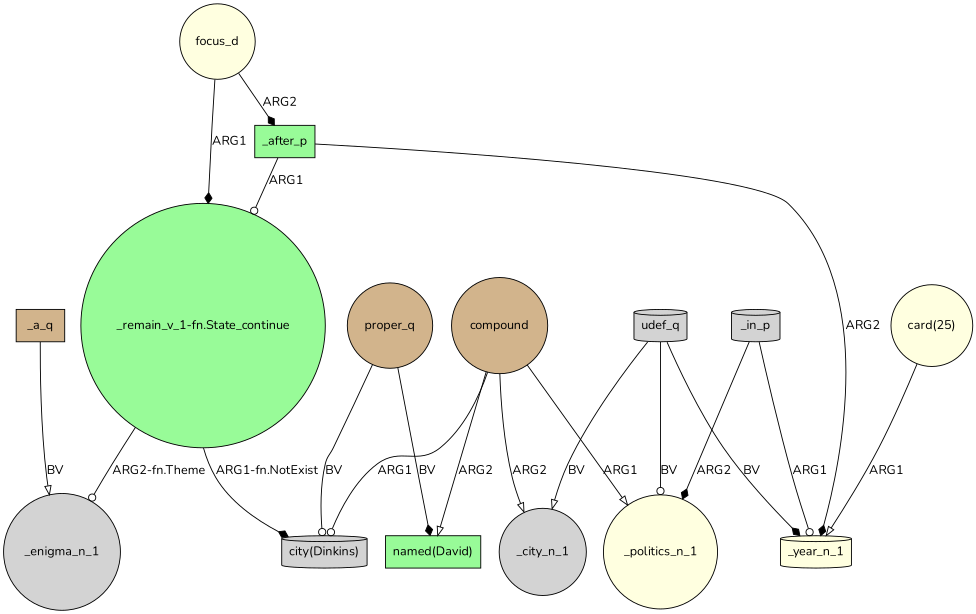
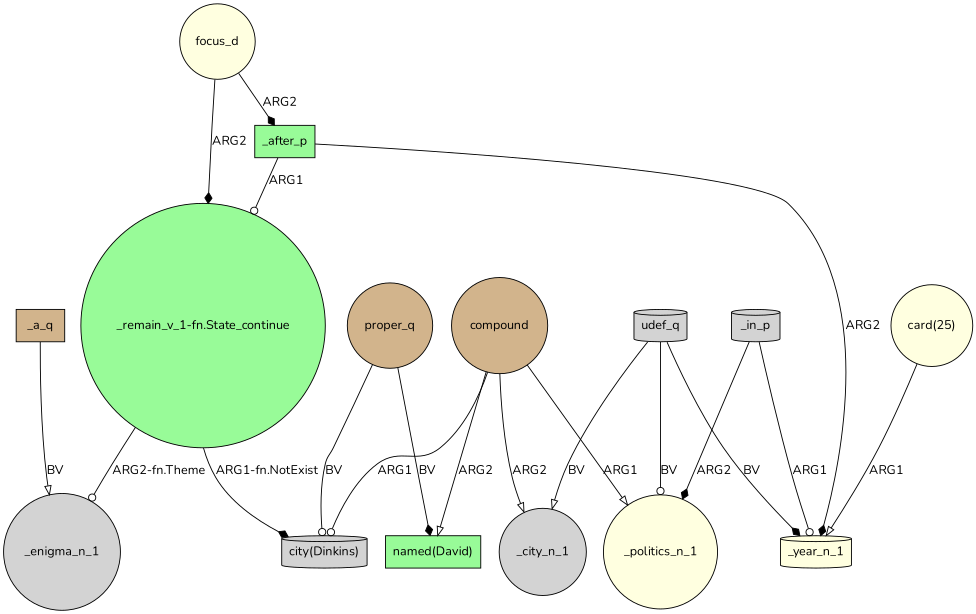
(230, 142) -> (230, 142)
